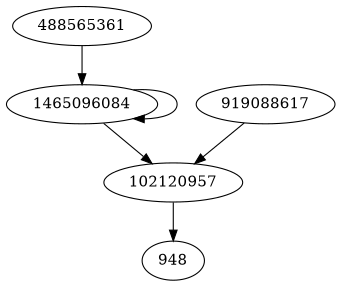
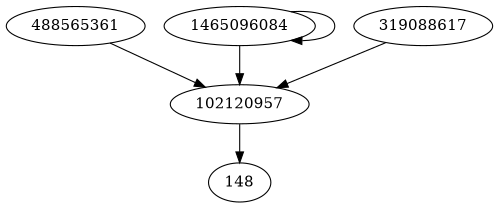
(82, 60) -> (153, 63)
(266, 104) -> (423, 26)
(173, 261) -> (240, 182)
